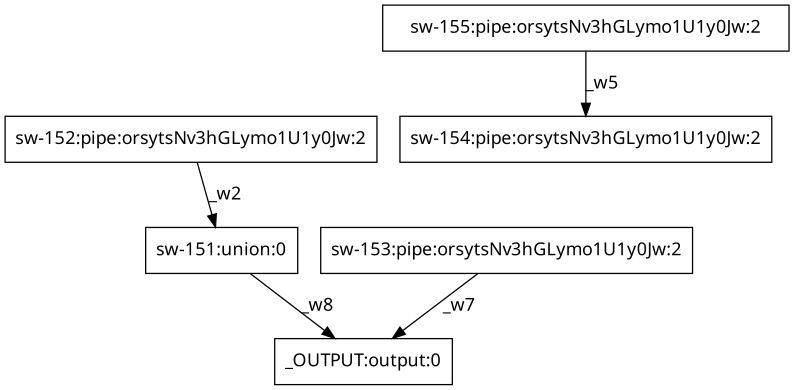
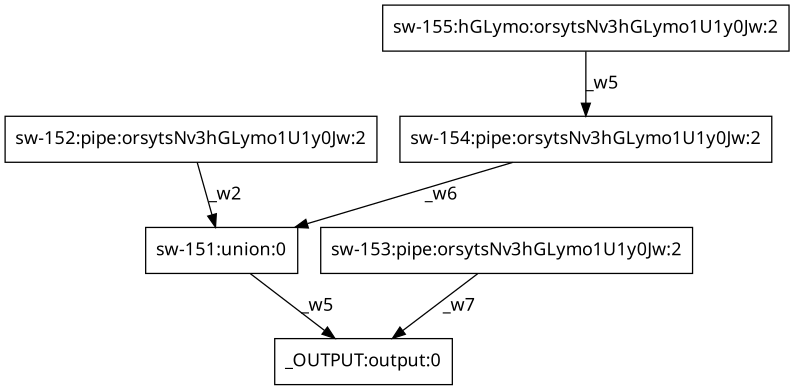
(586, 28) -> (586, 28)
none -> (410, 193)
(318, 306) -> (318, 306)
